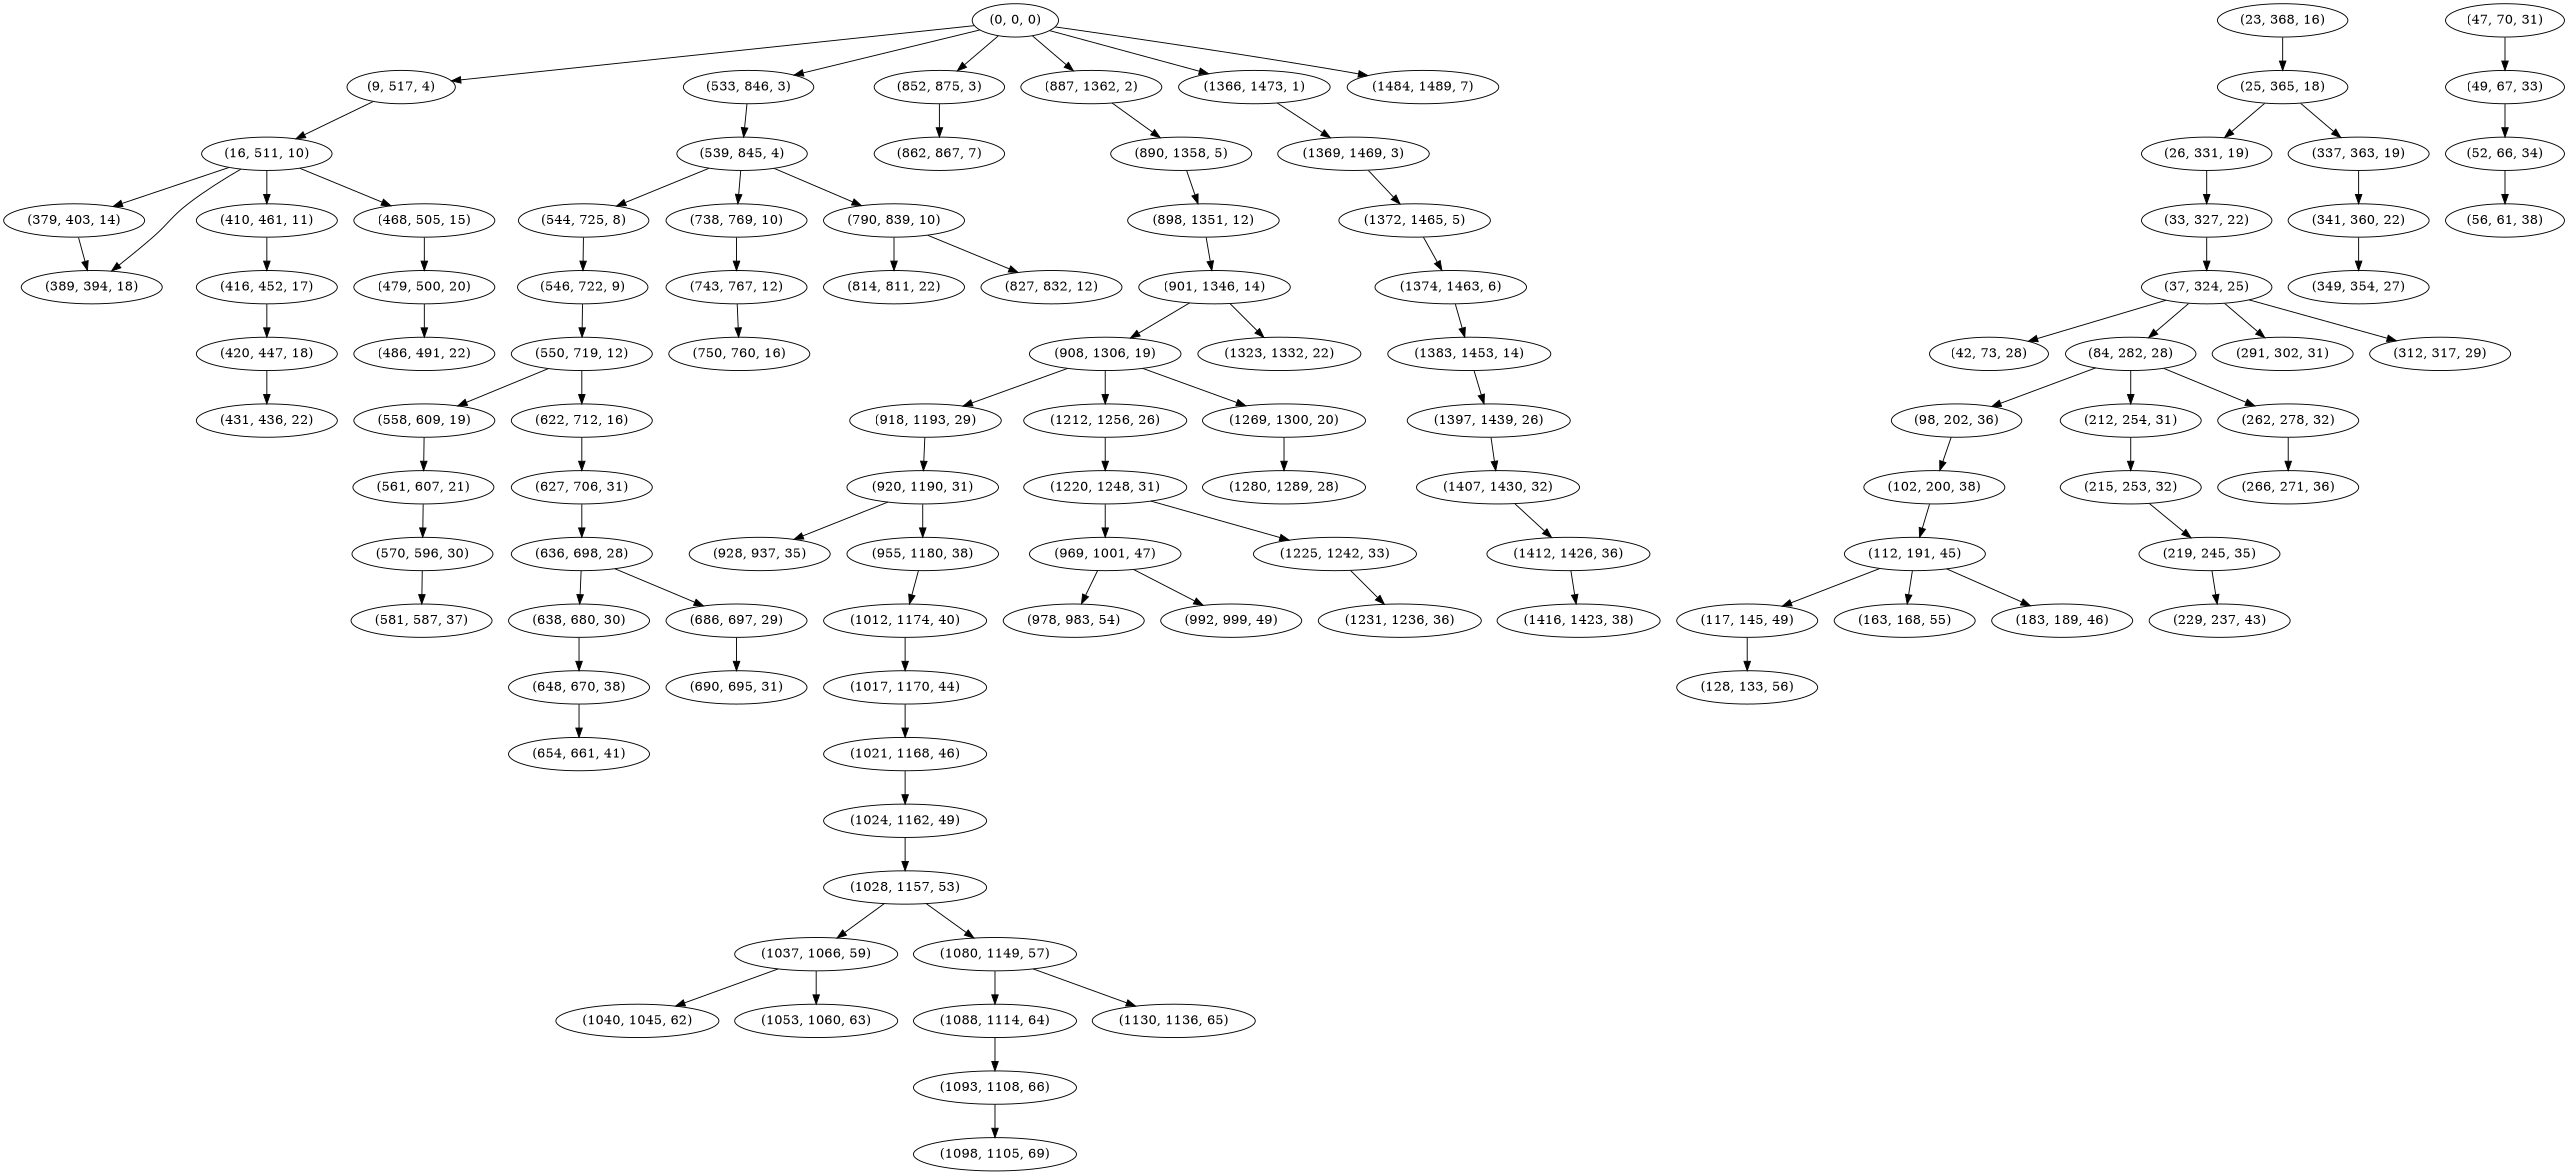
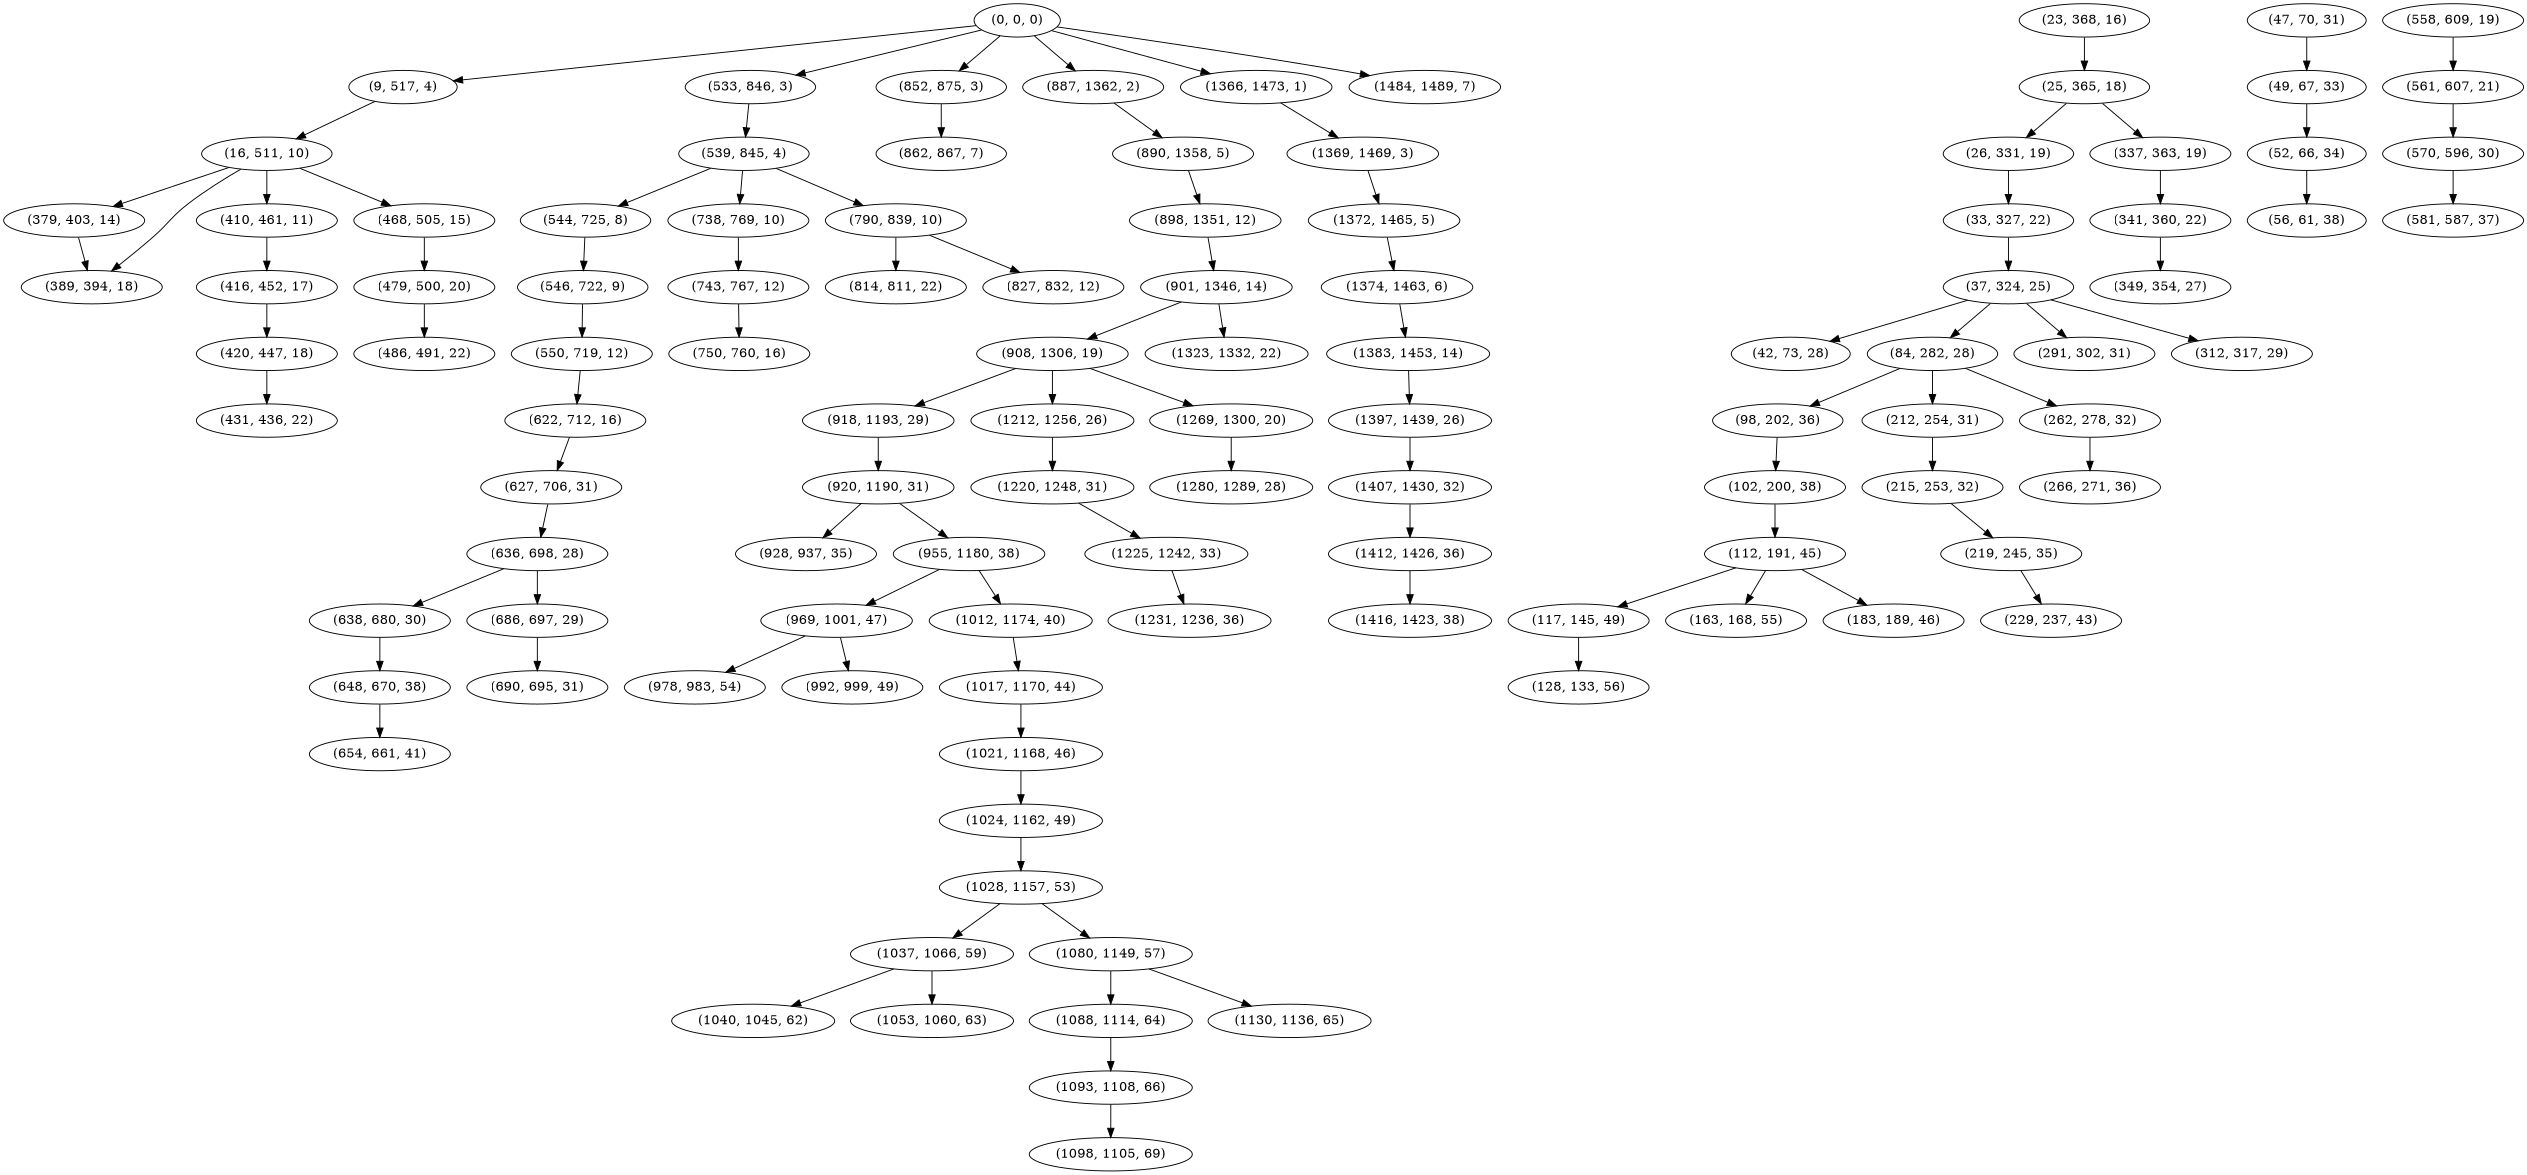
(507, 386) -> none
(1105, 516) -> (907, 585)
